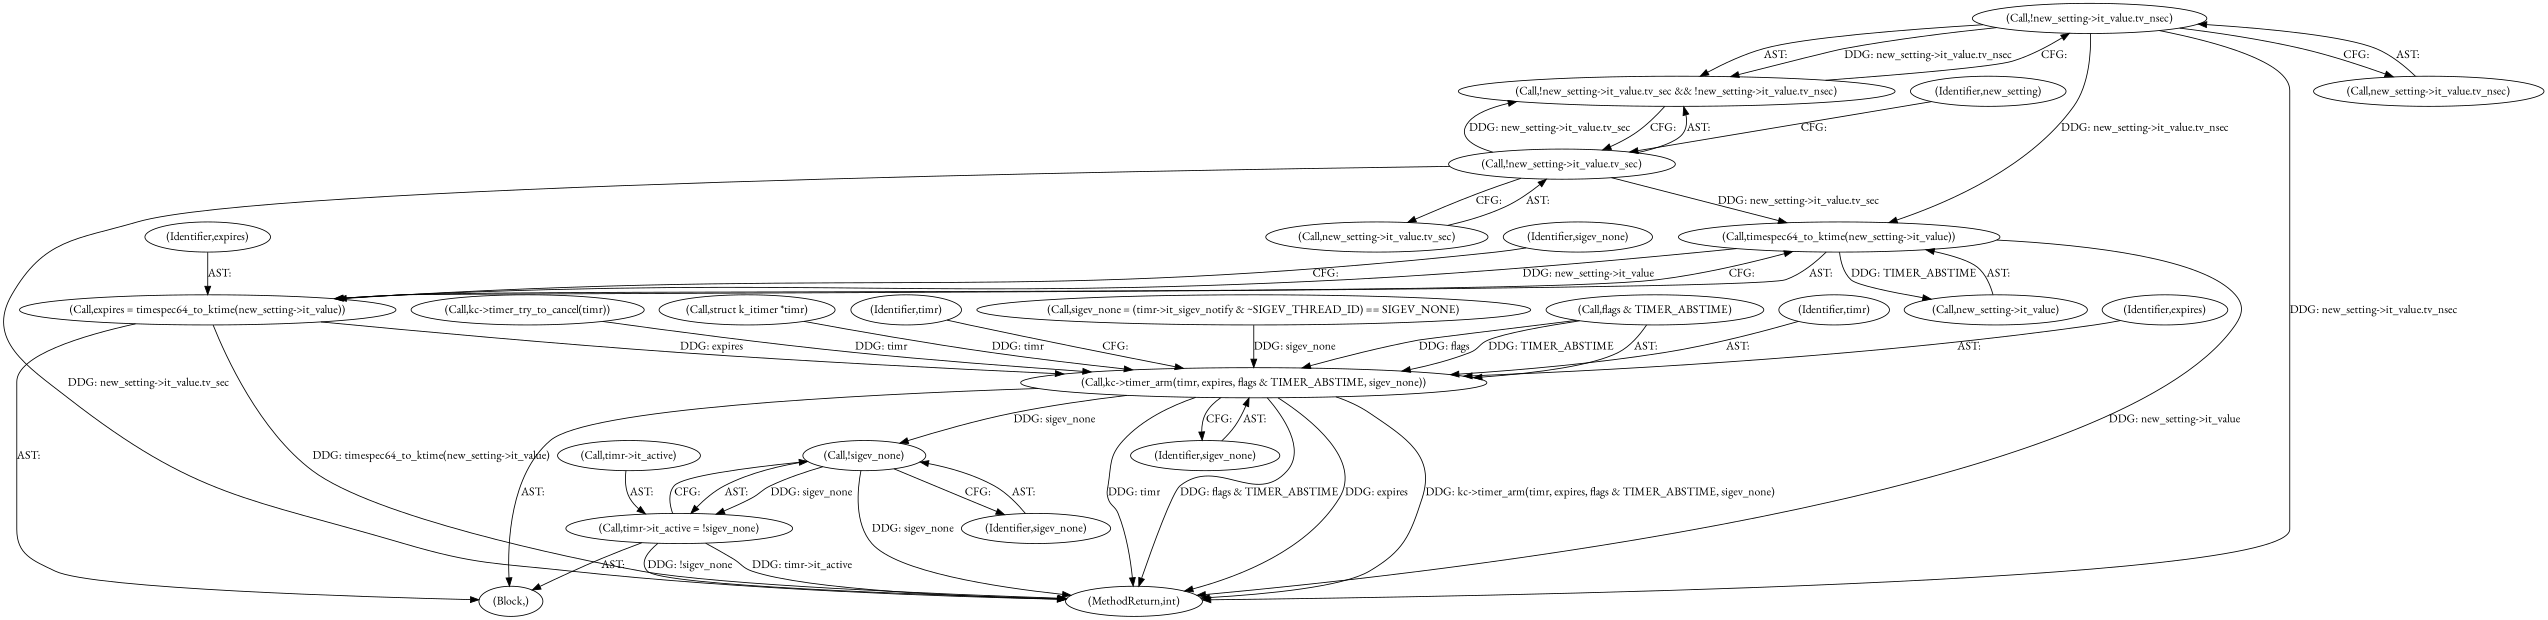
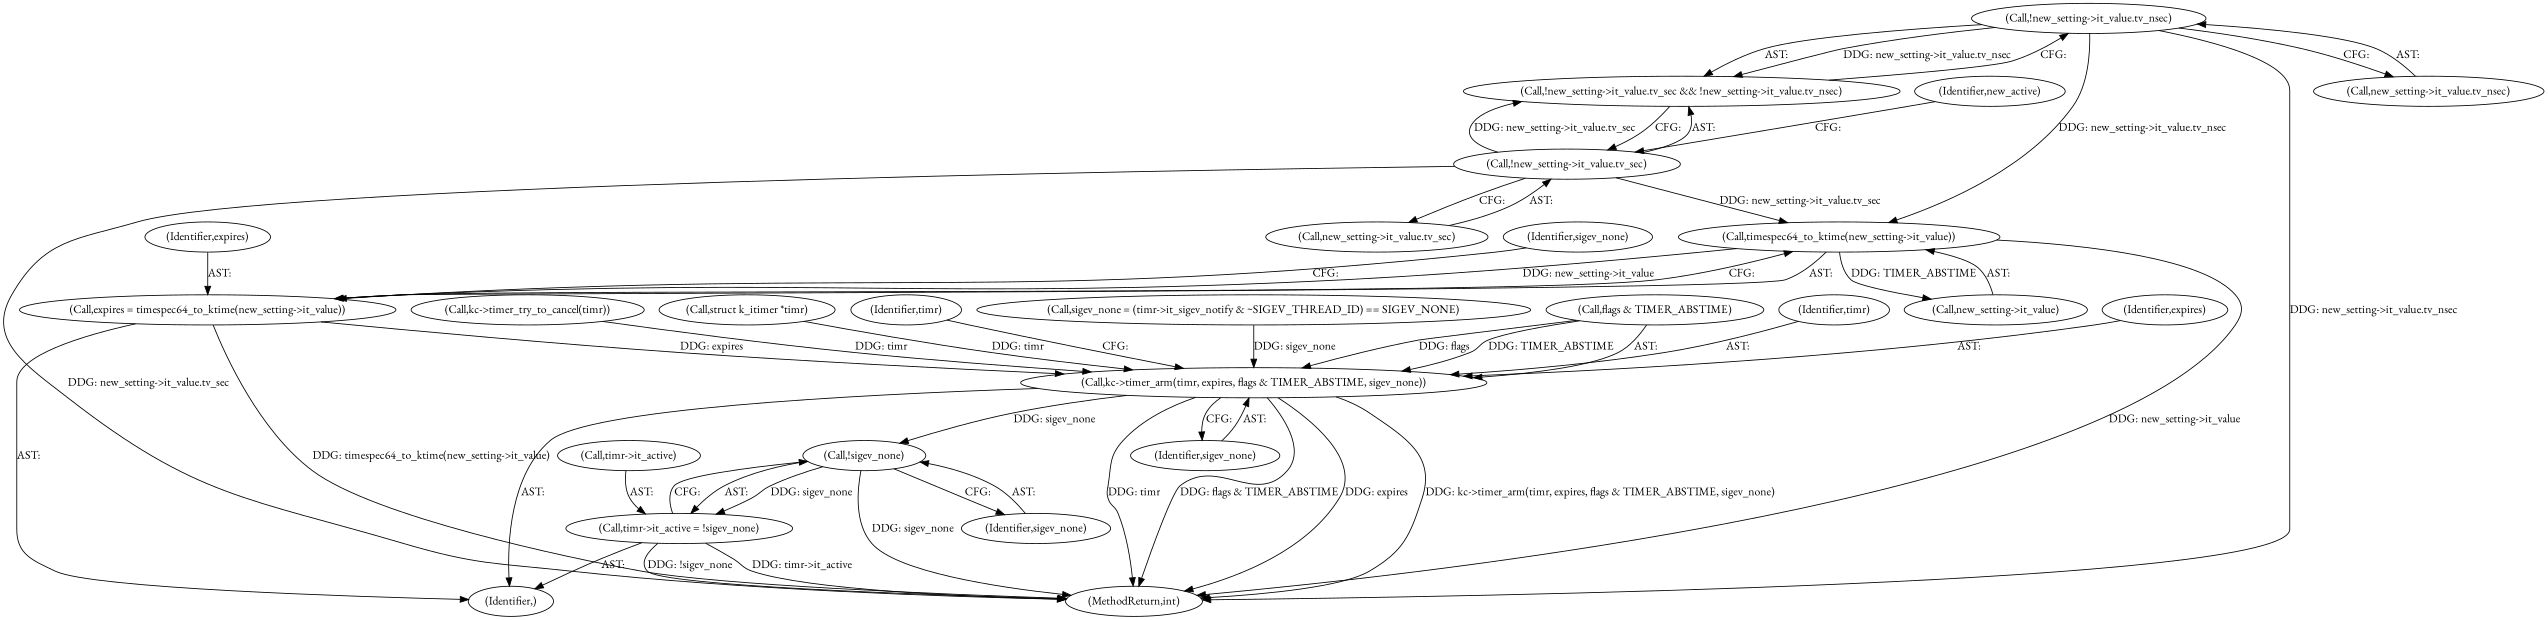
(1988, 91) -> (1990, 91)
(511, 601) -> (511, 601)
